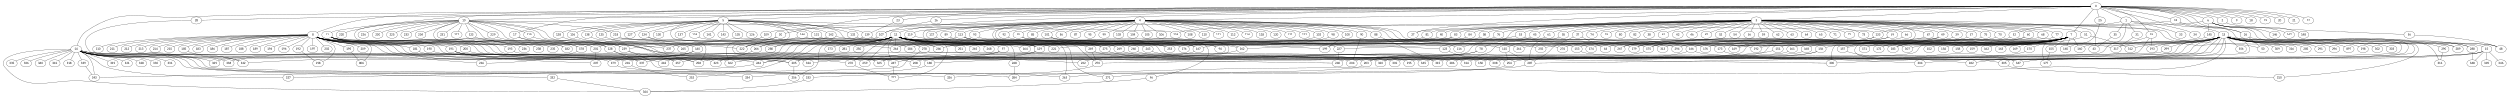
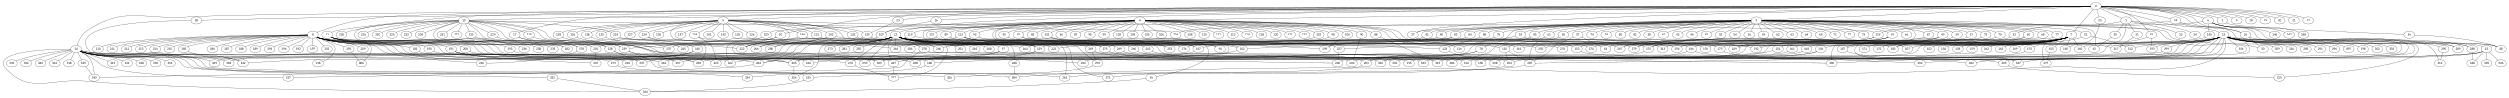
(611, 42) -> none
(1735, 42) -> (1727, 42)
(198, 49) -> none
(308, 56) -> none
(736, 56) -> (712, 47)
(1630, 59) -> none
(692, 78) -> none
